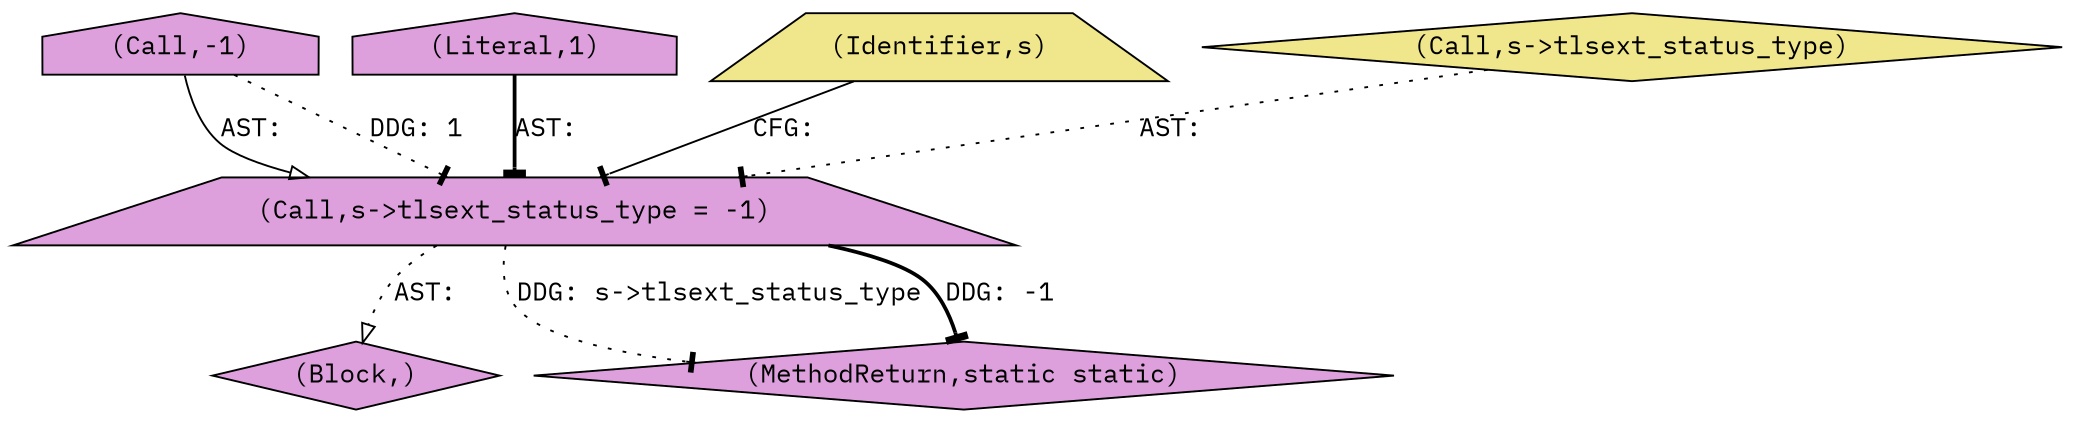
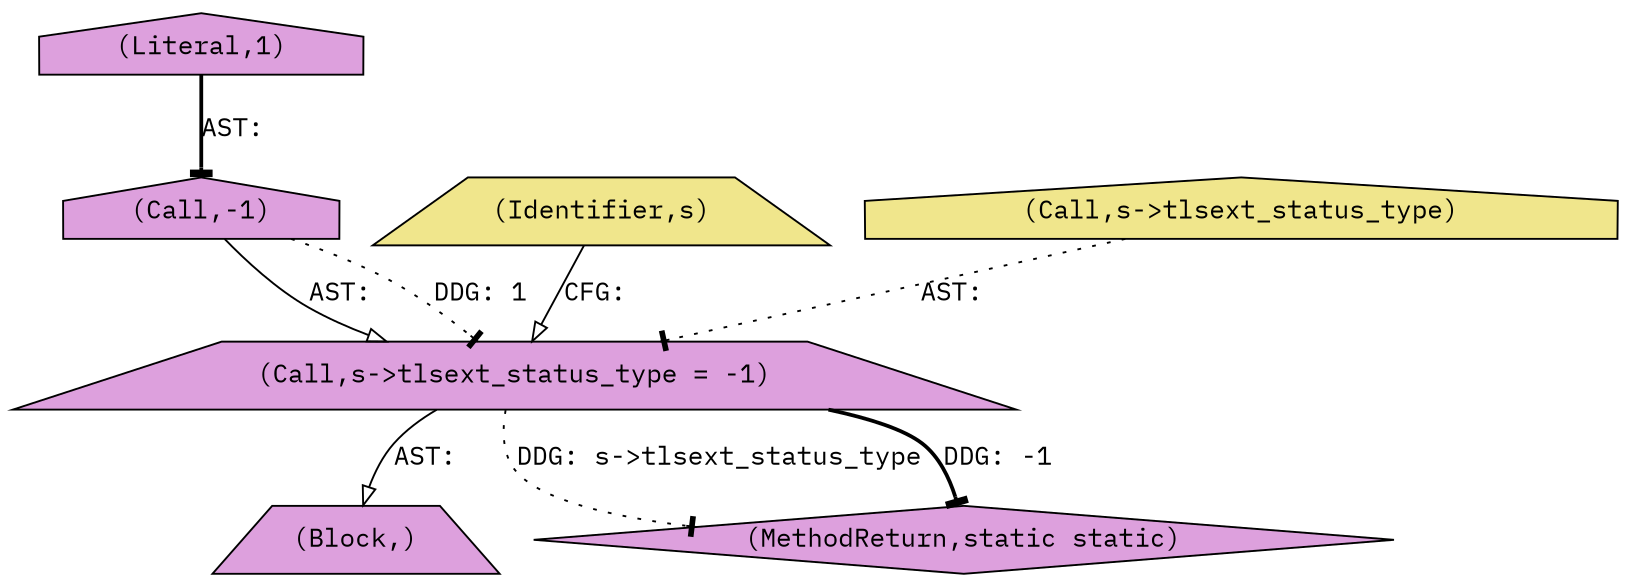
(1632, 47) -> (1241, 211)
(515, 121) -> (201, 121)
(732, 127) -> (563, 285)
(395, 278) -> (395, 442)
(356, 376) -> (356, 540)
